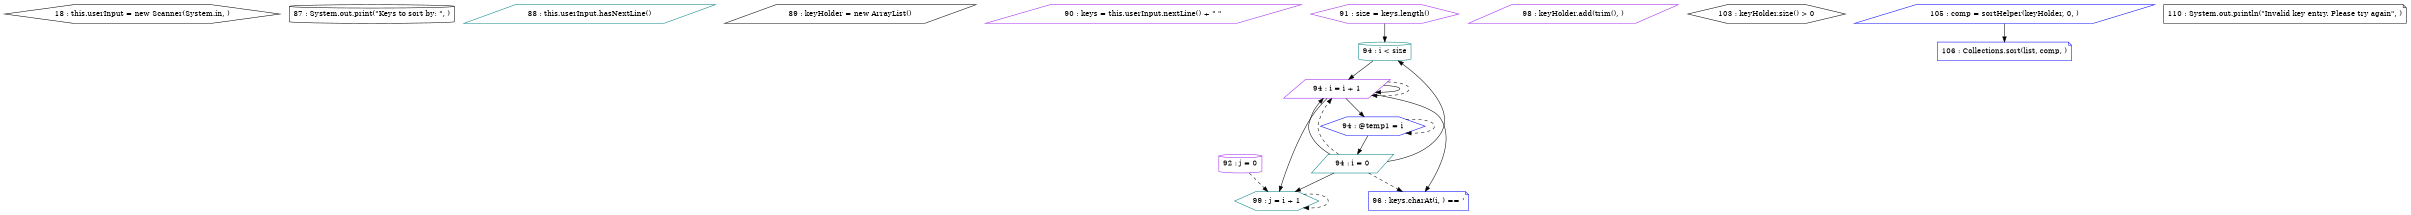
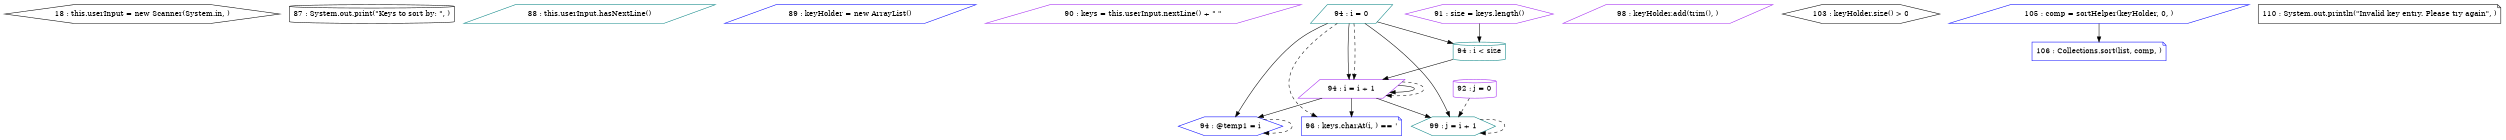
(850, 14) -> (850, 14)
(1364, 143) -> (1276, 61)
